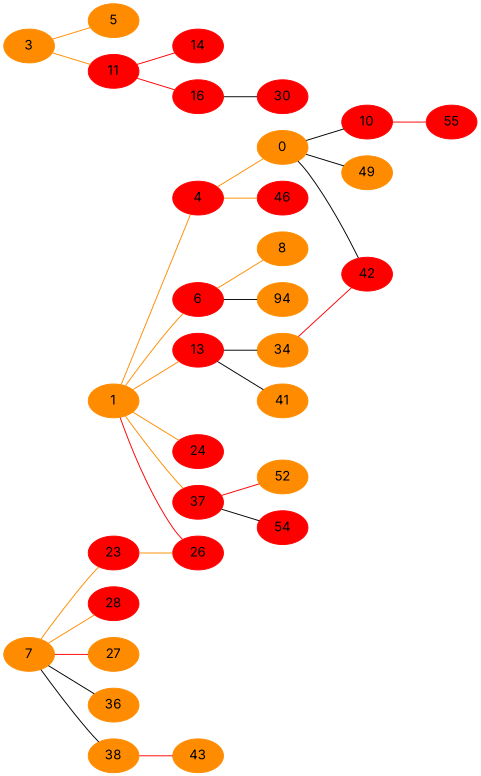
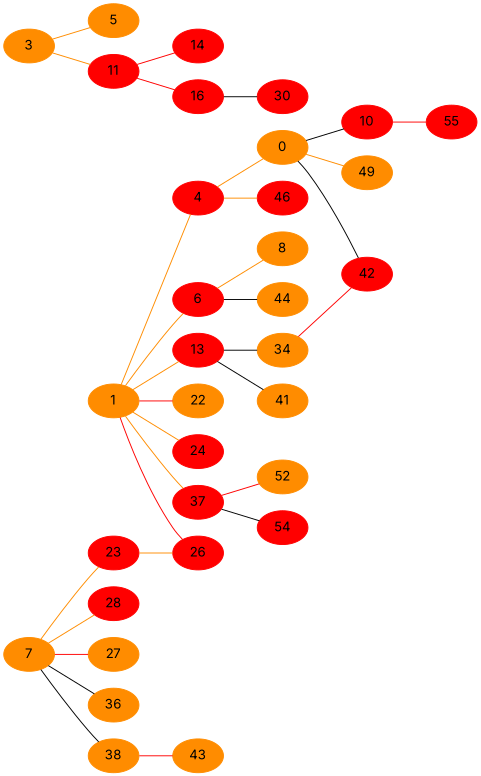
(325, 160) -> (325, 160)
(283, 300) -> (283, 300)
none -> (198, 401)
